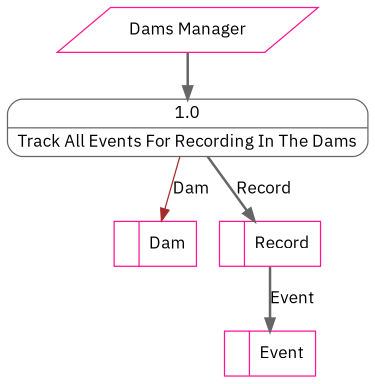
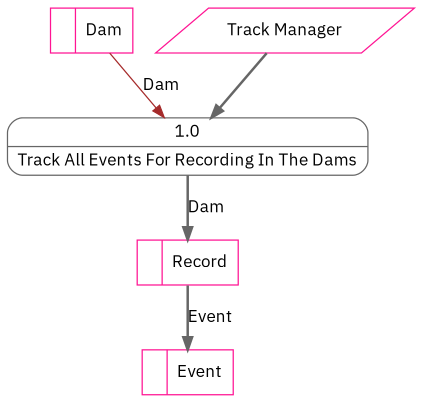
(188, 30) -> (285, 31)
(172, 183) -> (133, 81)
(264, 189) -> (206, 208)
